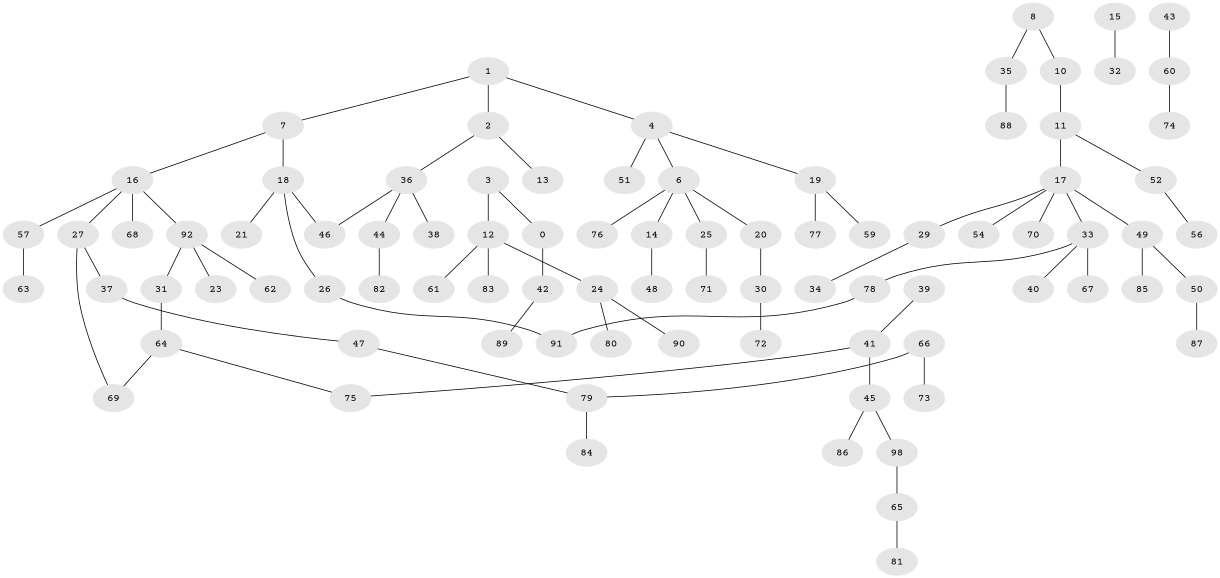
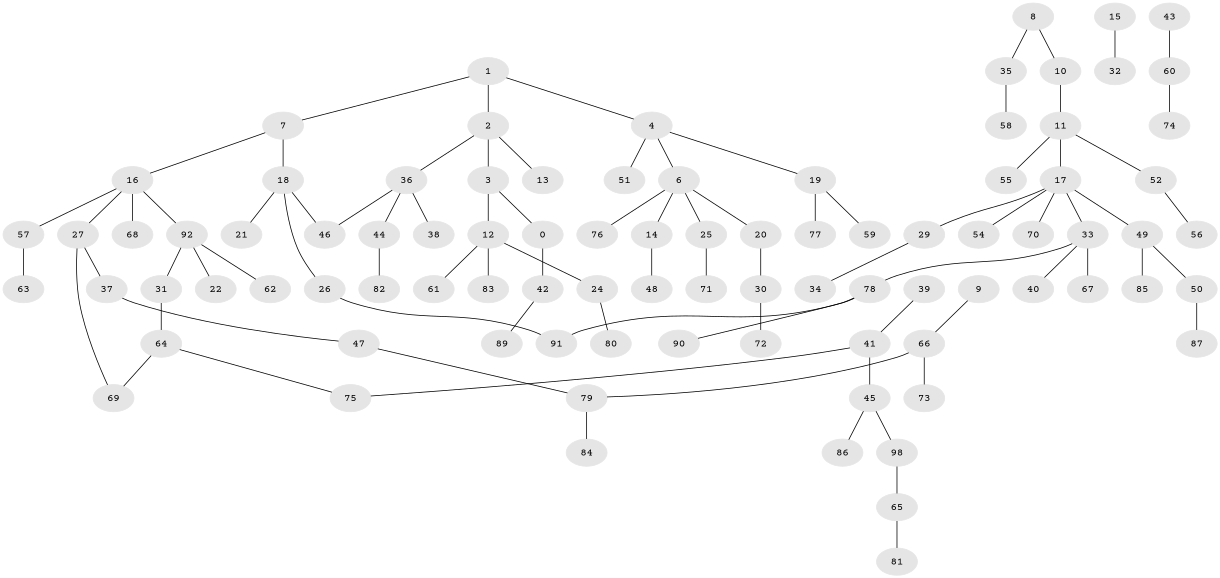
(1006, 126) -> (1006, 126)
none -> (488, 153)
none -> (1006, 180)
(216, 289) -> (216, 289)
none -> (979, 289)
(636, 315) -> (773, 320)
